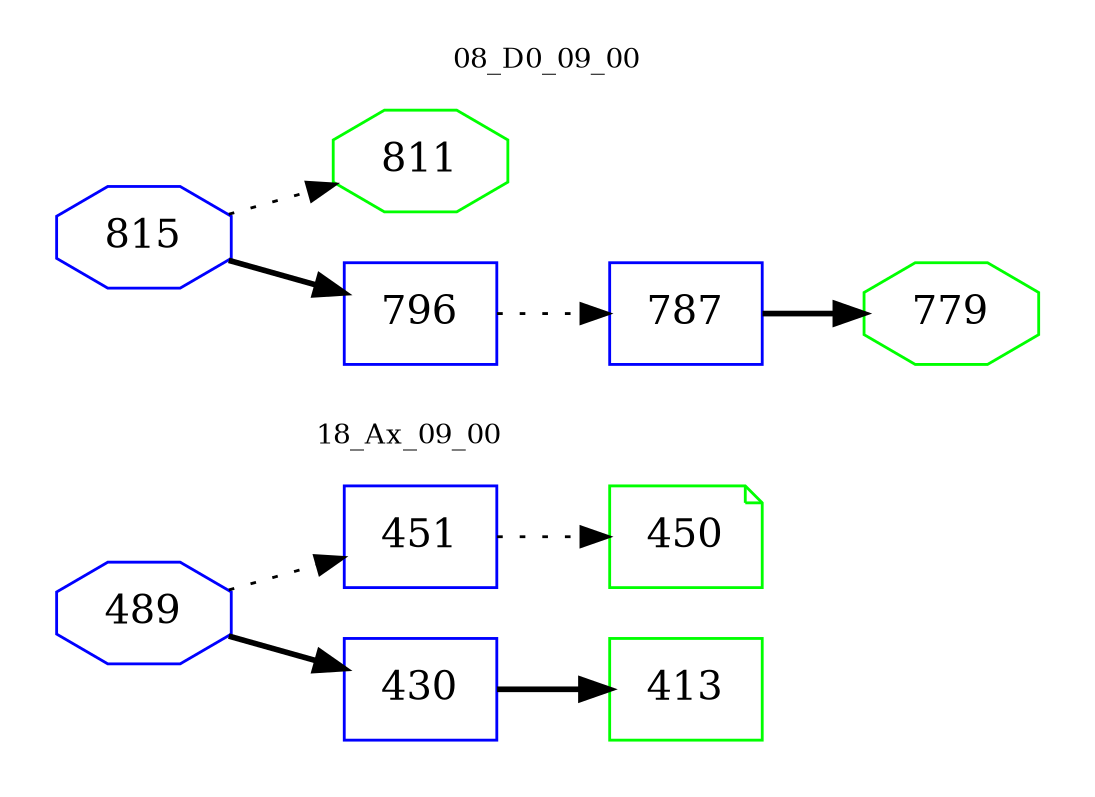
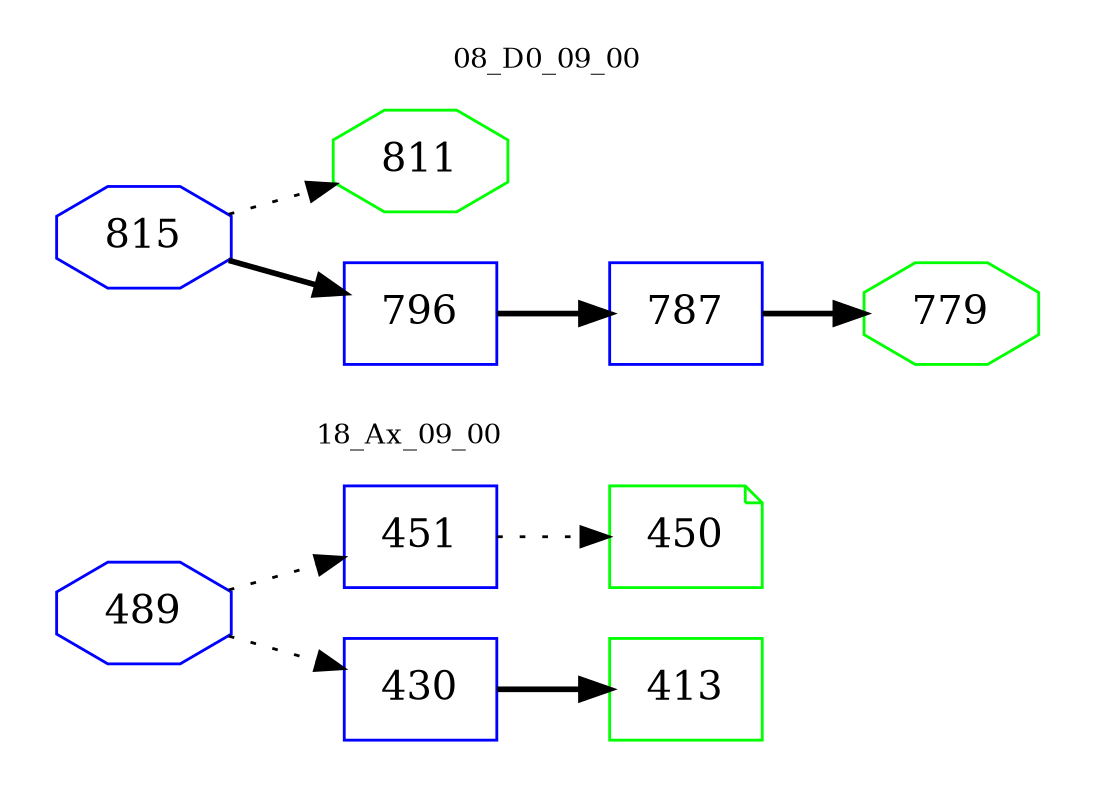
(539, 314) -> (539, 314)
(273, 648) -> (273, 648)
